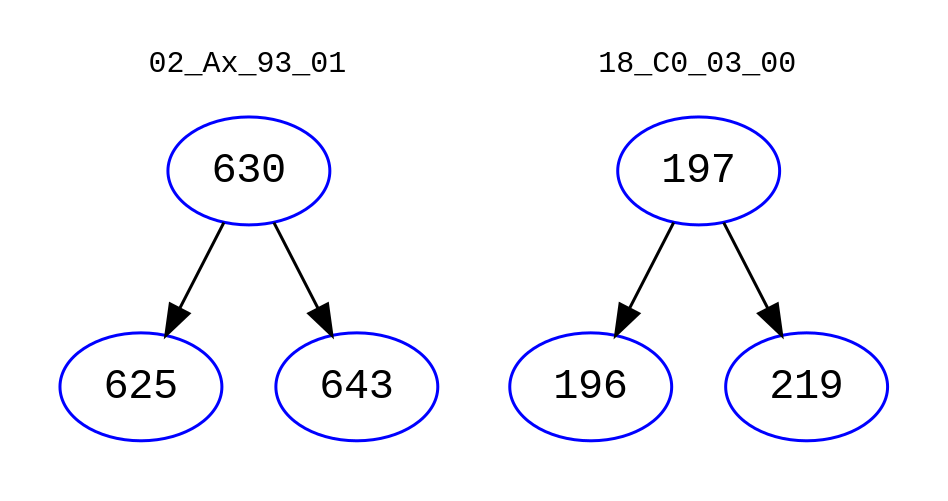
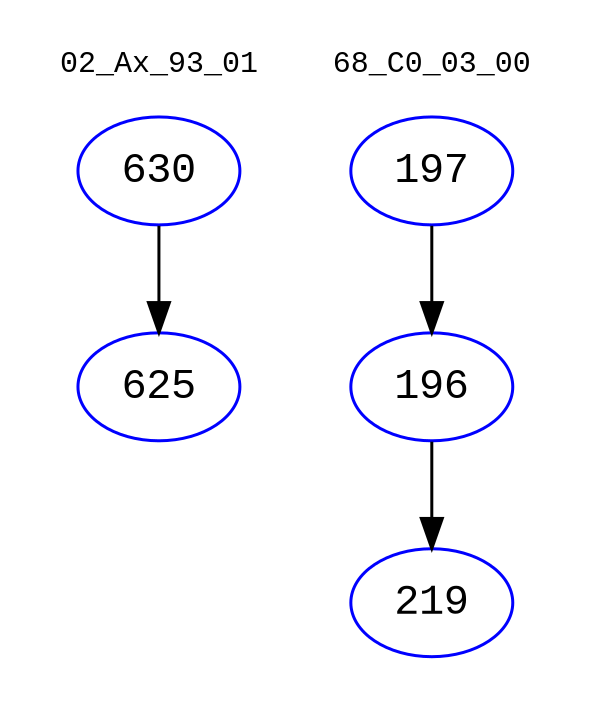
(699, 64) -> (433, 64)
(746, 265) -> (432, 480)
(357, 387) -> none
